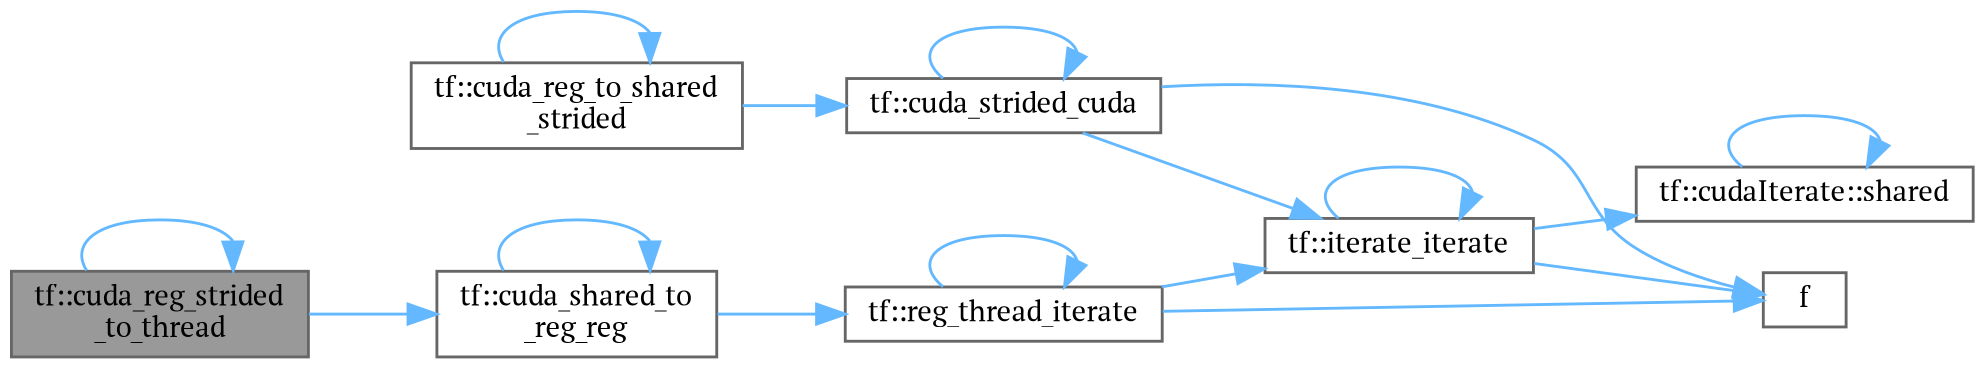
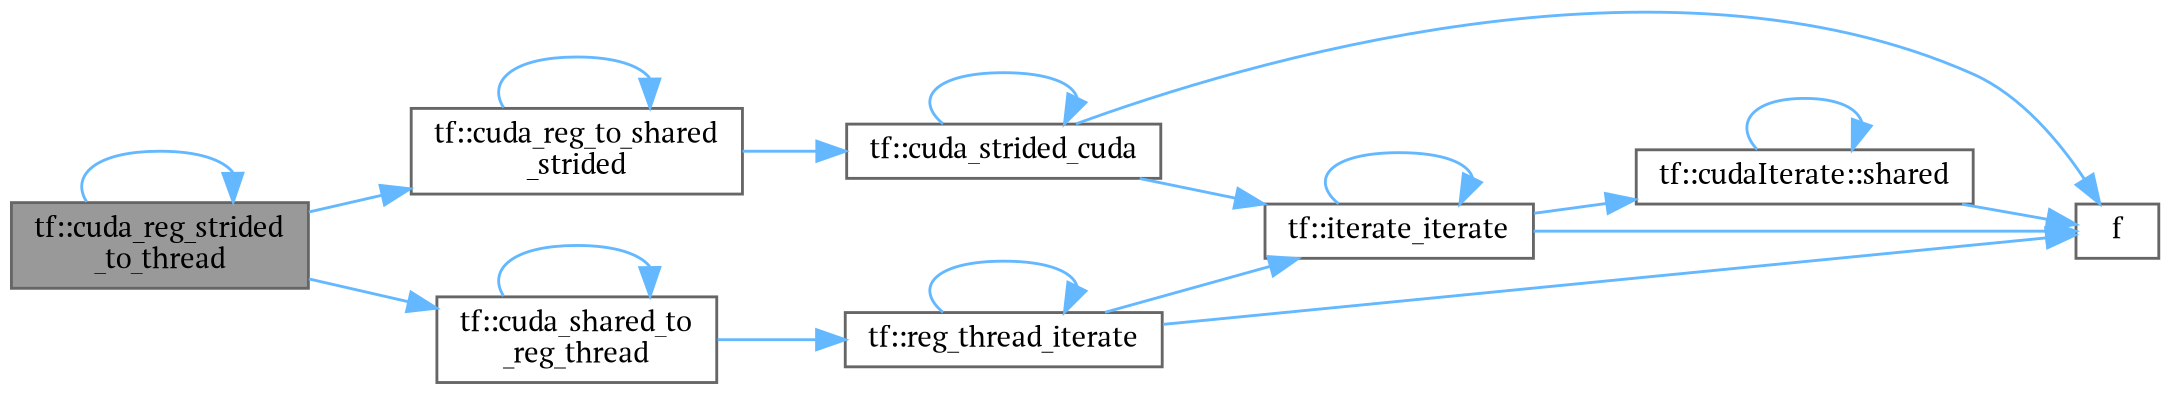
none -> (345, 204)
none -> (2005, 212)
(577, 314) -> (577, 340)
